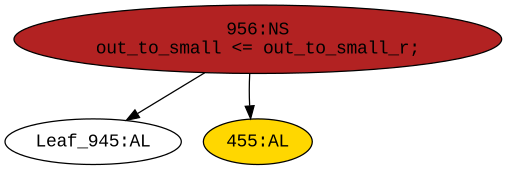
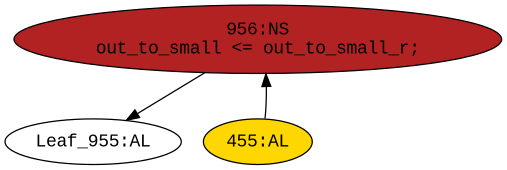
(249, 90) -> (266, 103)
(93, 142) -> (93, 142)
